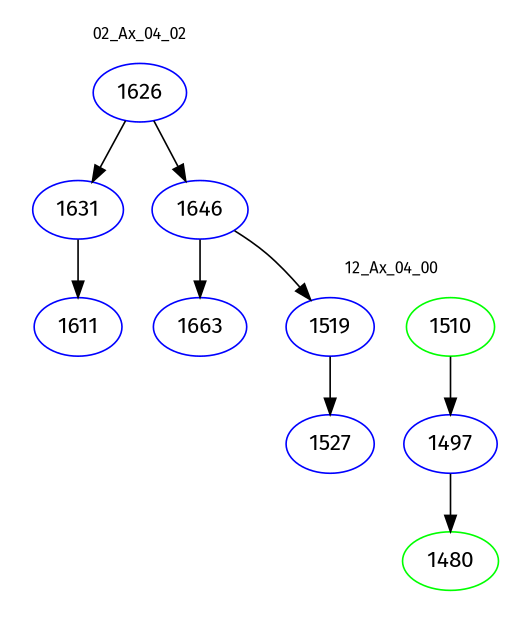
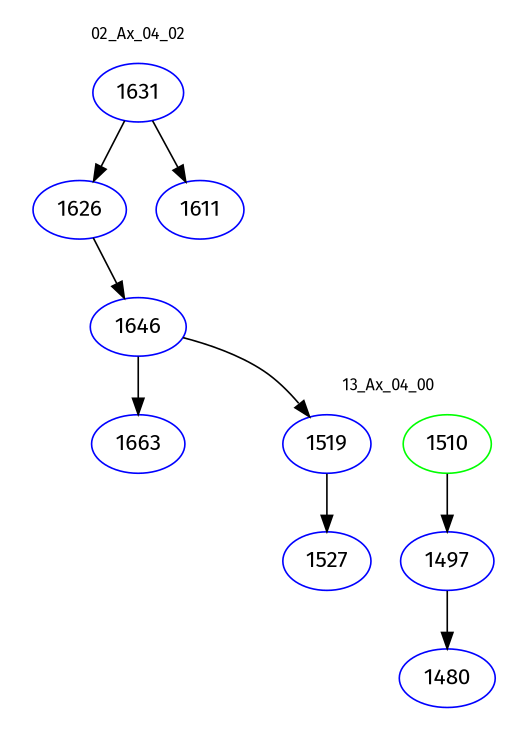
(113, 144) -> (113, 144)
(392, 269) -> (389, 386)
(451, 561) -> (447, 678)
